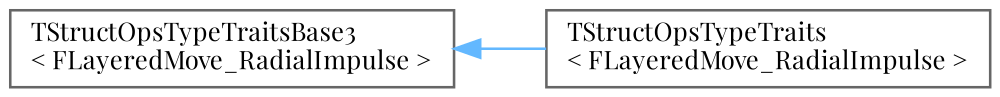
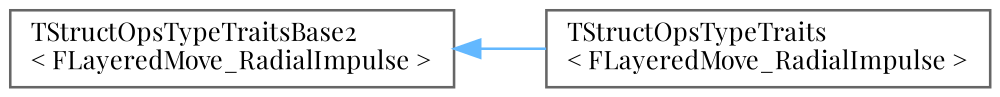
(232, 49) -> (232, 49)
